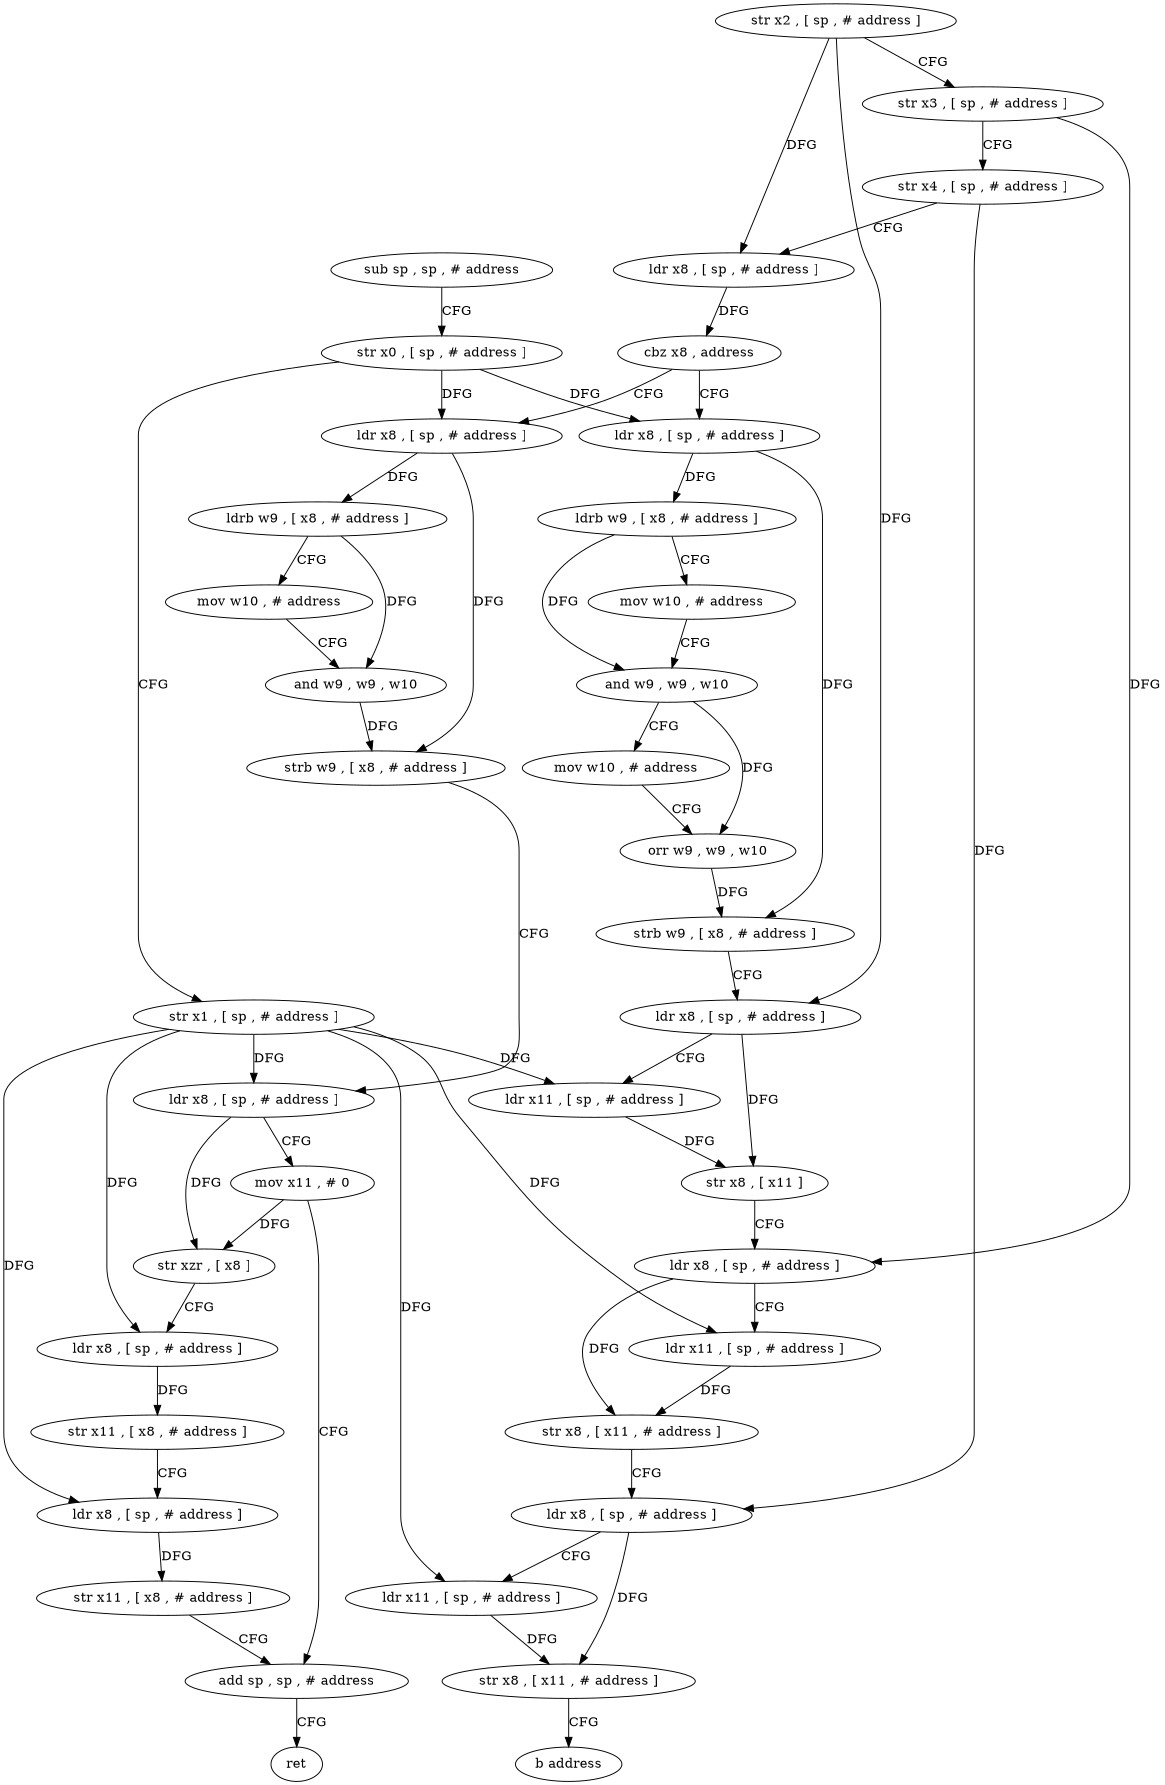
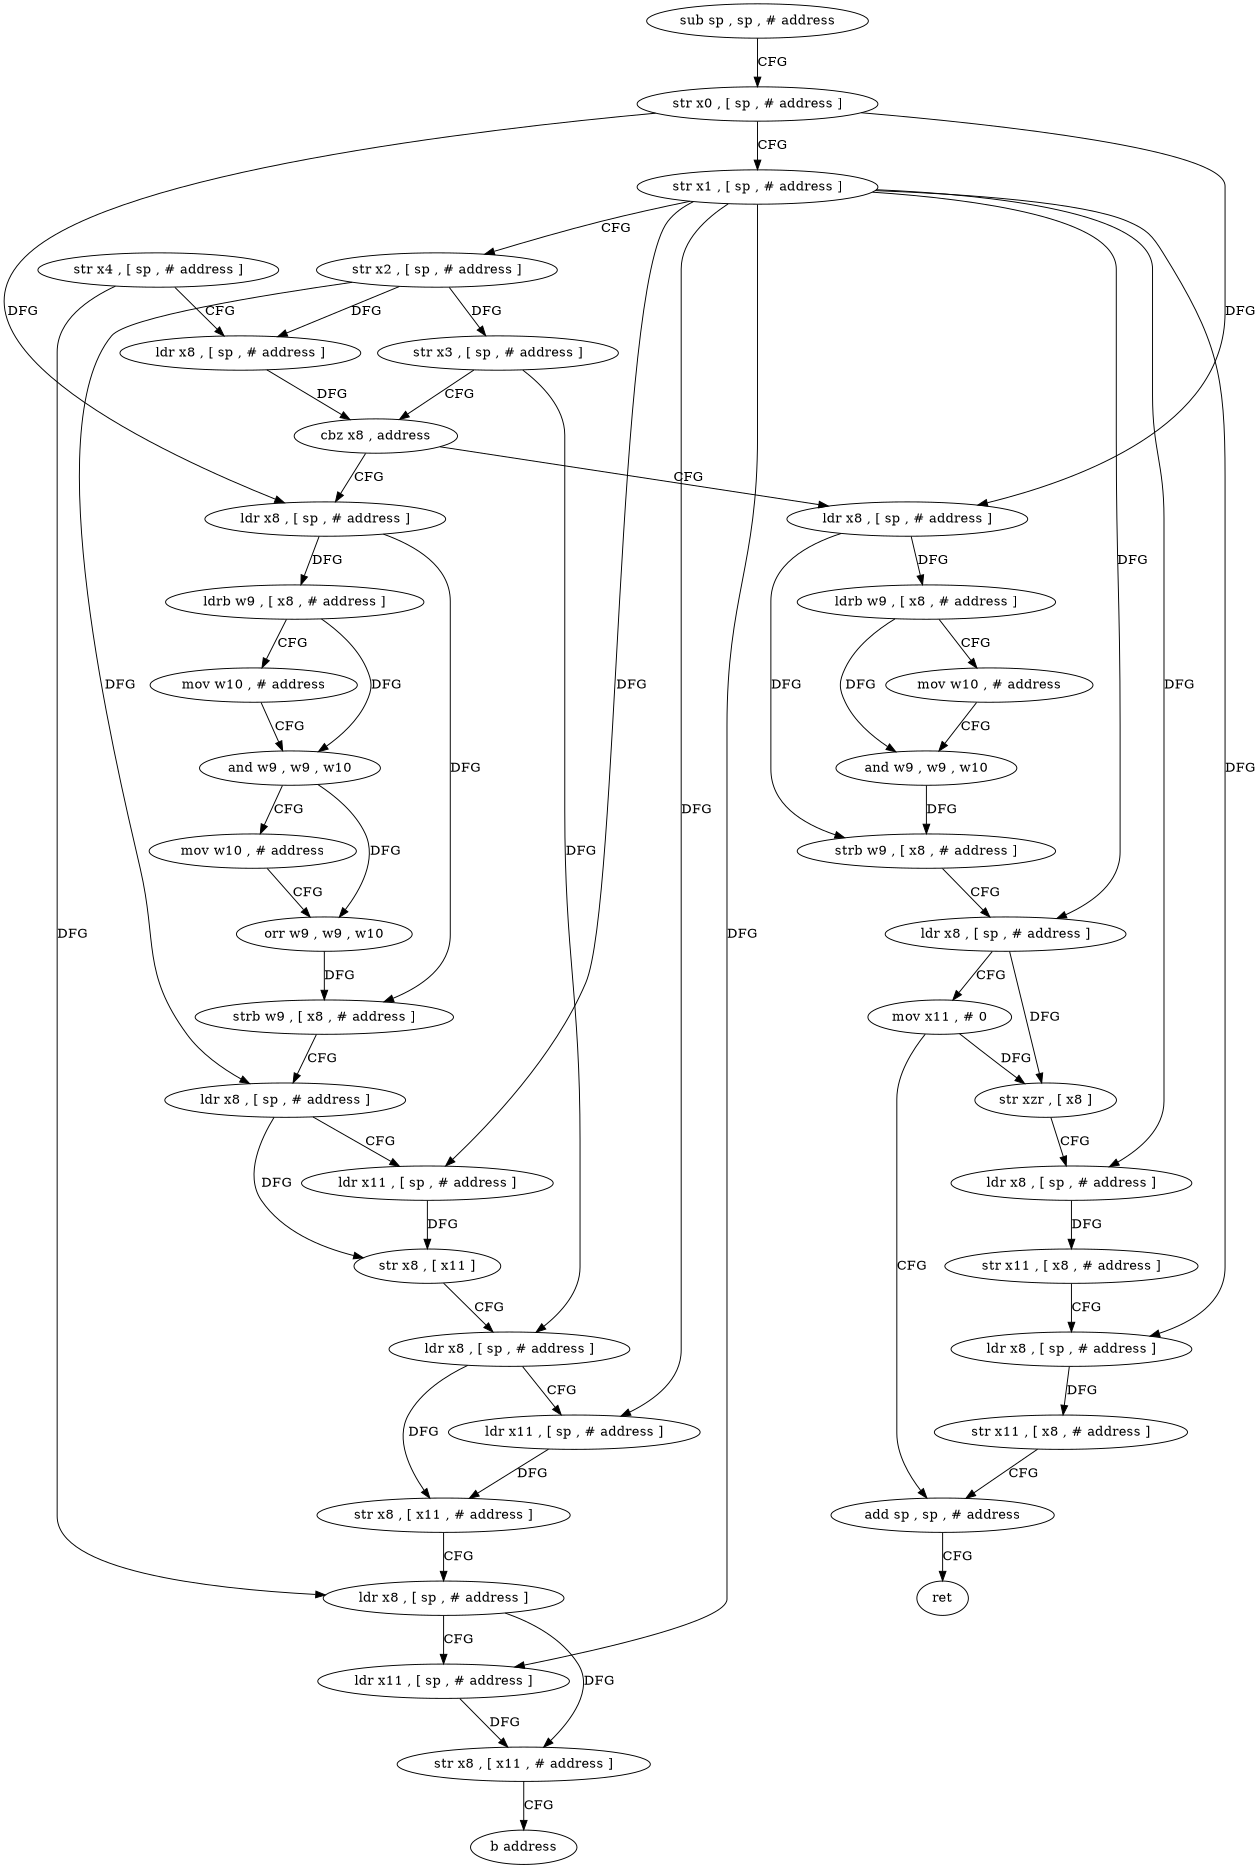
(933, 62) -> (487, 312)
(983, 141) -> (441, 392)
none -> (591, 224)
